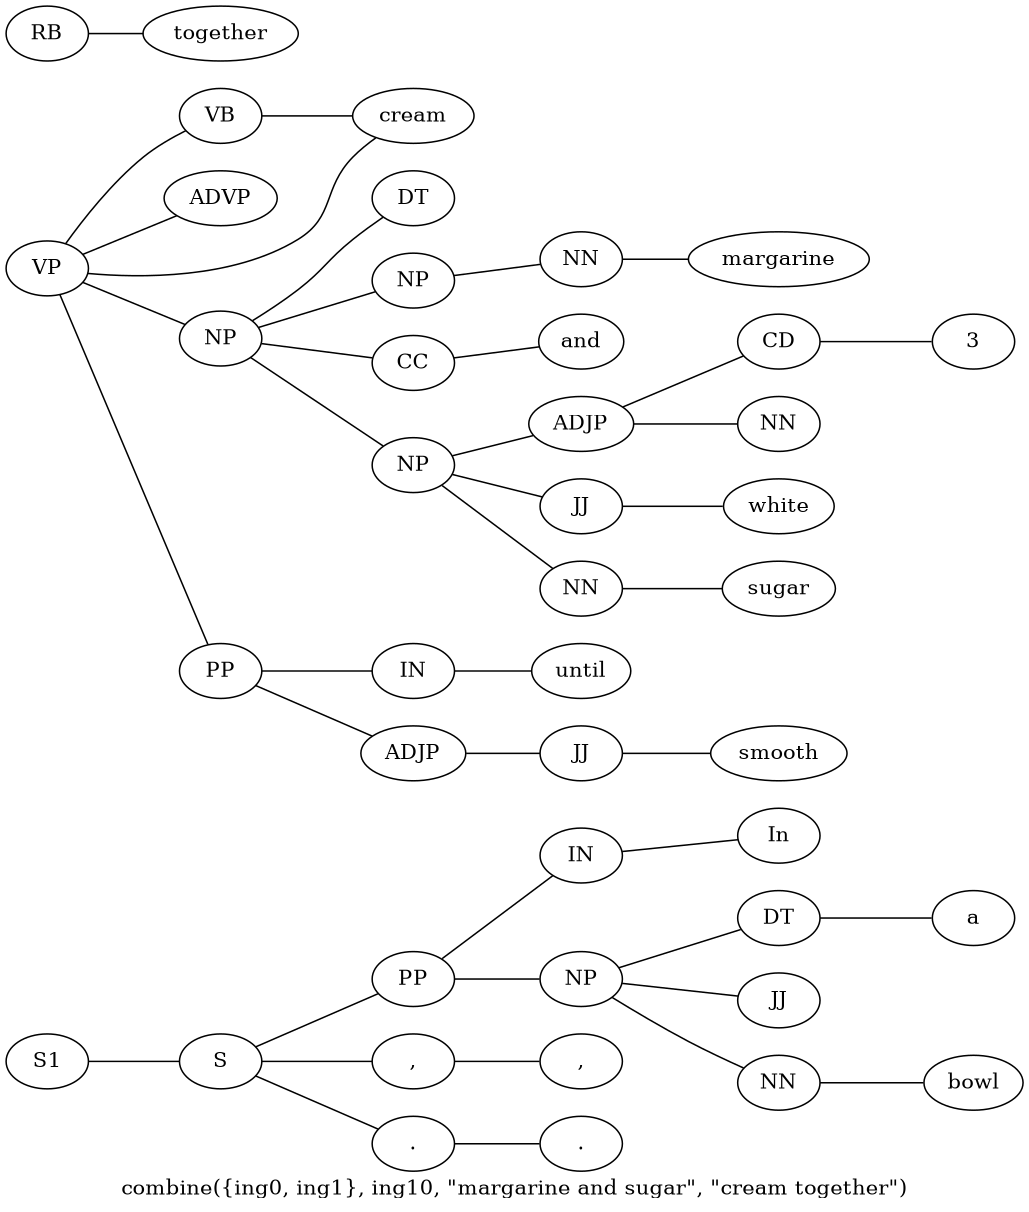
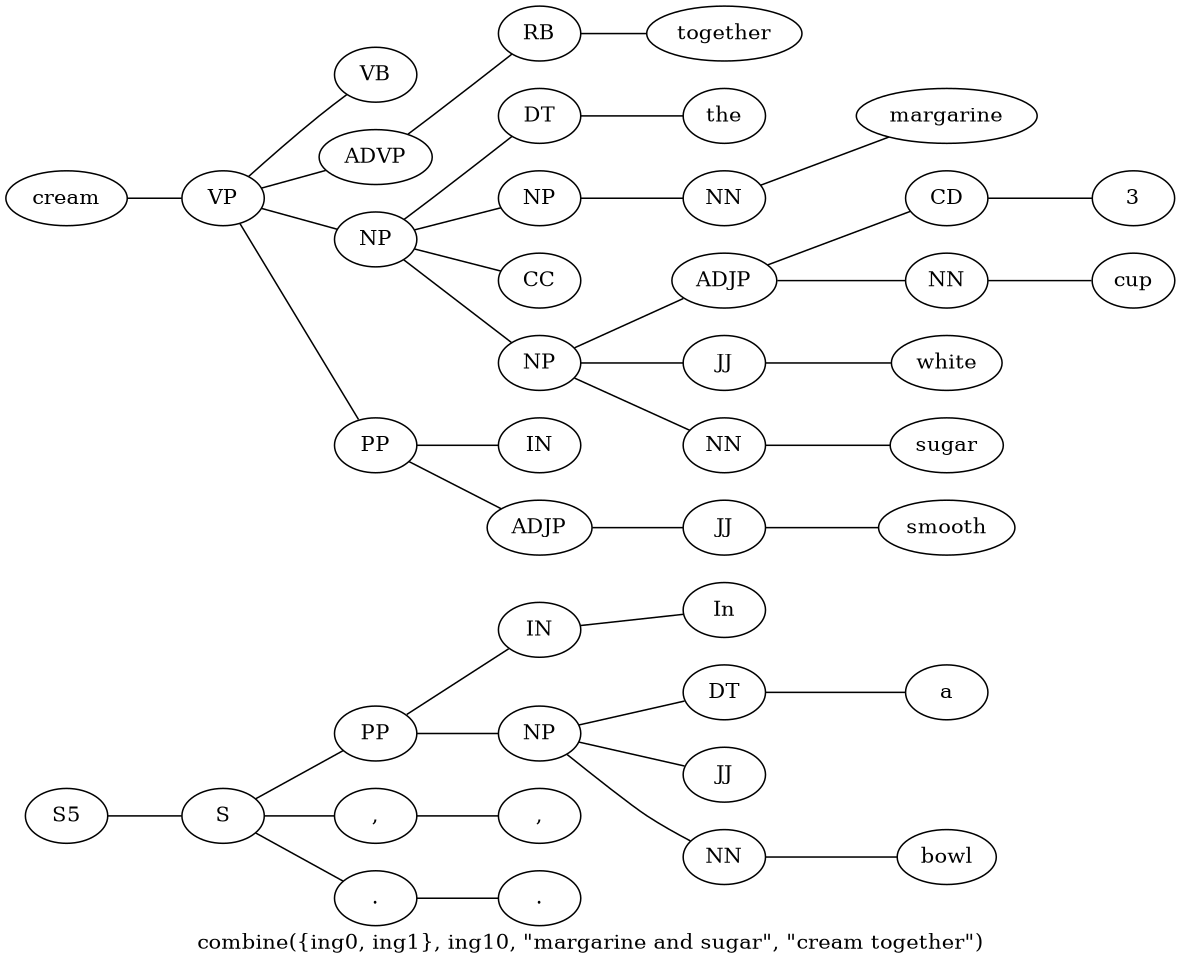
none -> (460, 94)
(307, 116) -> none
none -> (724, 116)
none -> (1133, 281)
(581, 342) -> none
(581, 671) -> none
(47, 1061) -> (67, 816)
